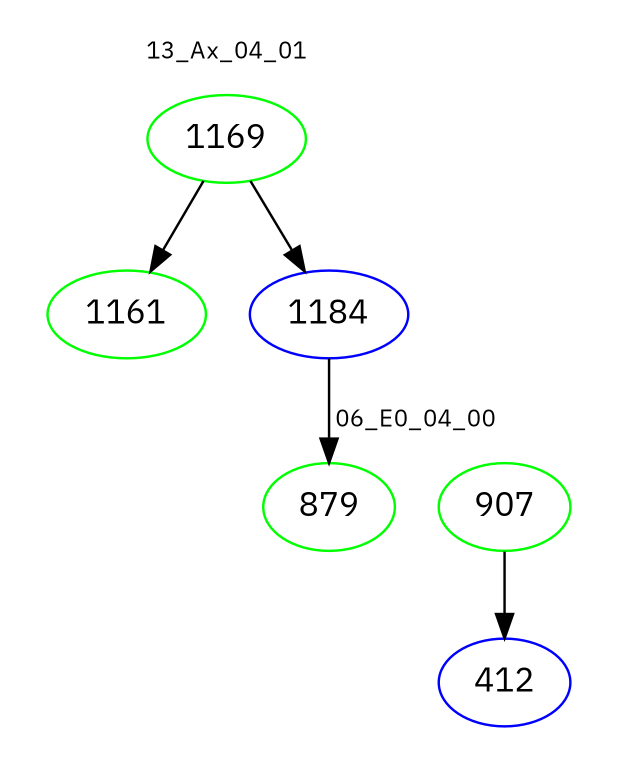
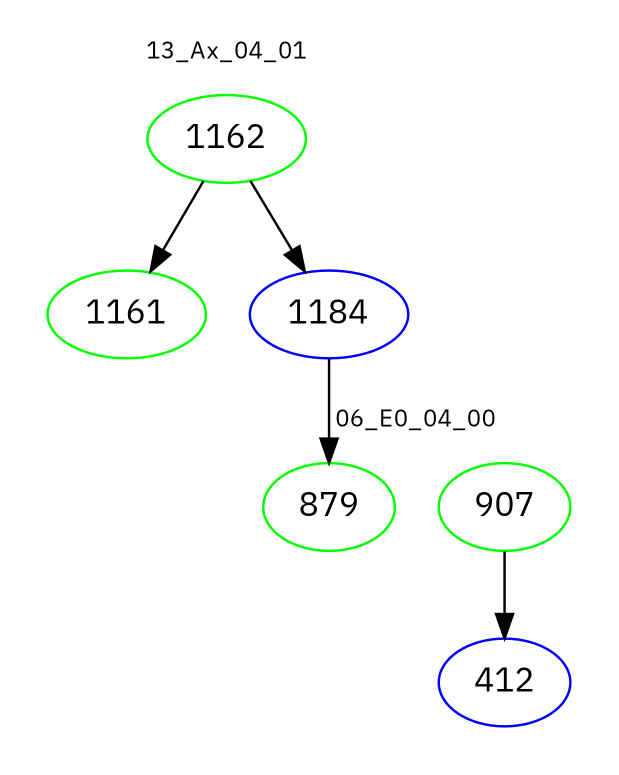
(227, 139) -> (227, 139)
